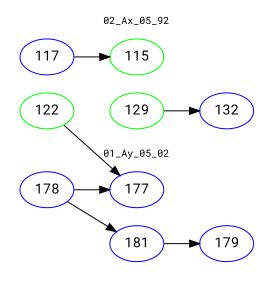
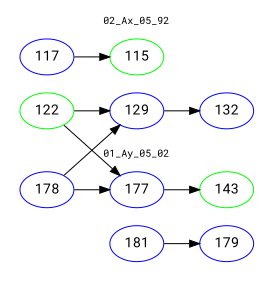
none -> (87, 111)
(137, 111) -> (137, 111)
none -> (227, 190)
(88, 214) -> (87, 155)
